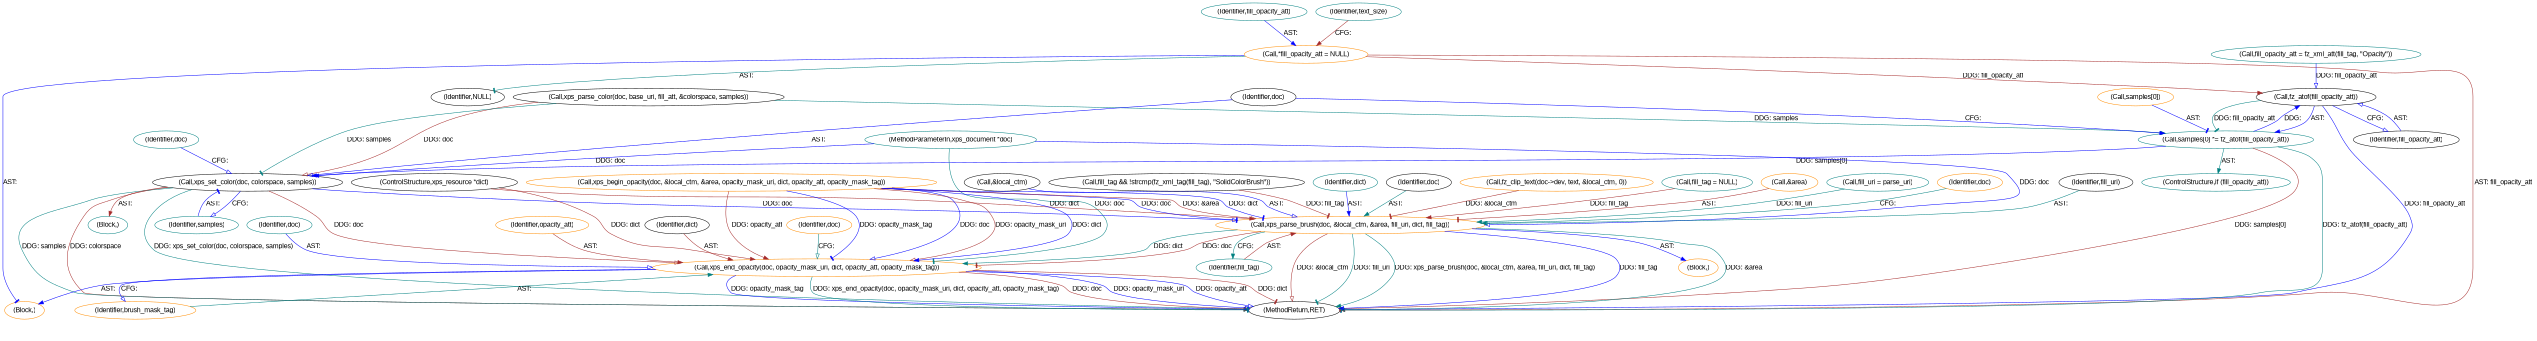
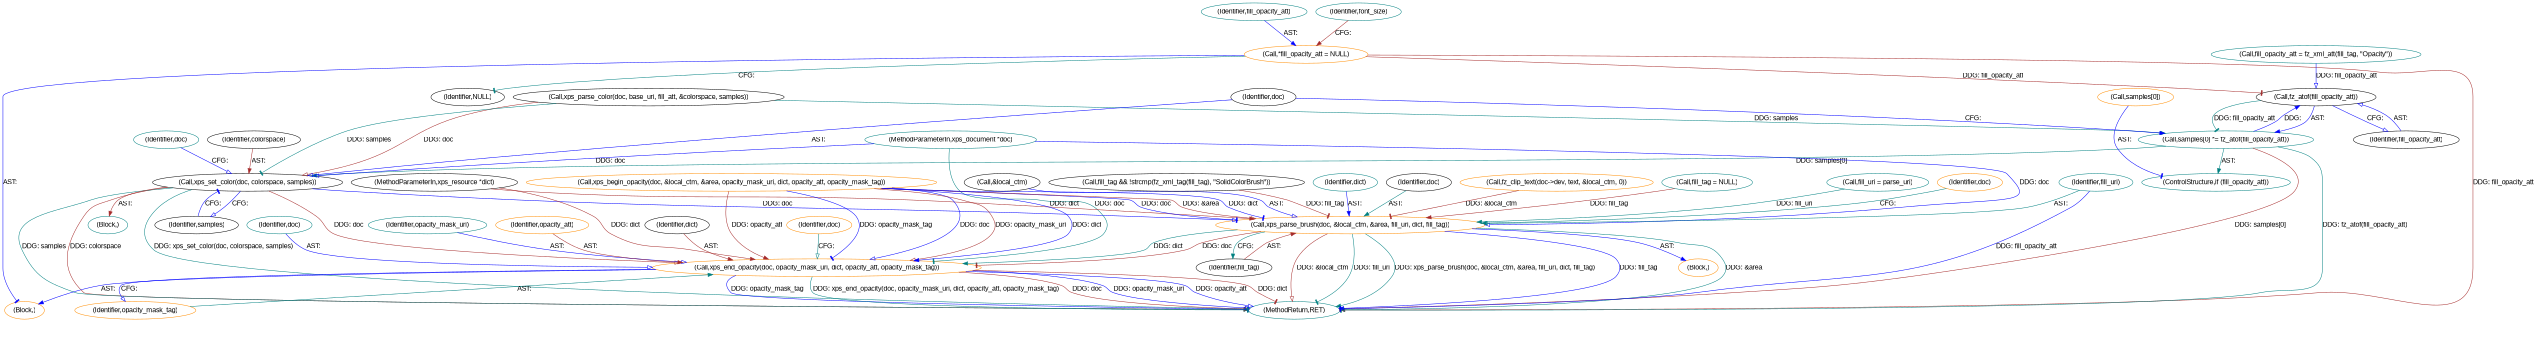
(1359, 12) -> (1359, 12)
(1813, 72) -> (1813, 72)
(747, 76) -> (747, 76)
(2179, 118) -> (2120, 152)
none -> (254, 140)
(596, 158) -> (596, 158)
(1241, 161) -> (1241, 161)
(434, 182) -> (434, 182)
(1790, 182) -> none
(2096, 182) -> (2096, 182)
(2503, 182) -> (2503, 182)
(214, 204) -> (214, 204)
(197, 225) -> (197, 225)
none -> (428, 225)
(1234, 268) -> (1234, 268)
(1966, 303) -> (1725, 289)
(135, 310) -> (135, 310)
(1294, 310) -> (1294, 310)
